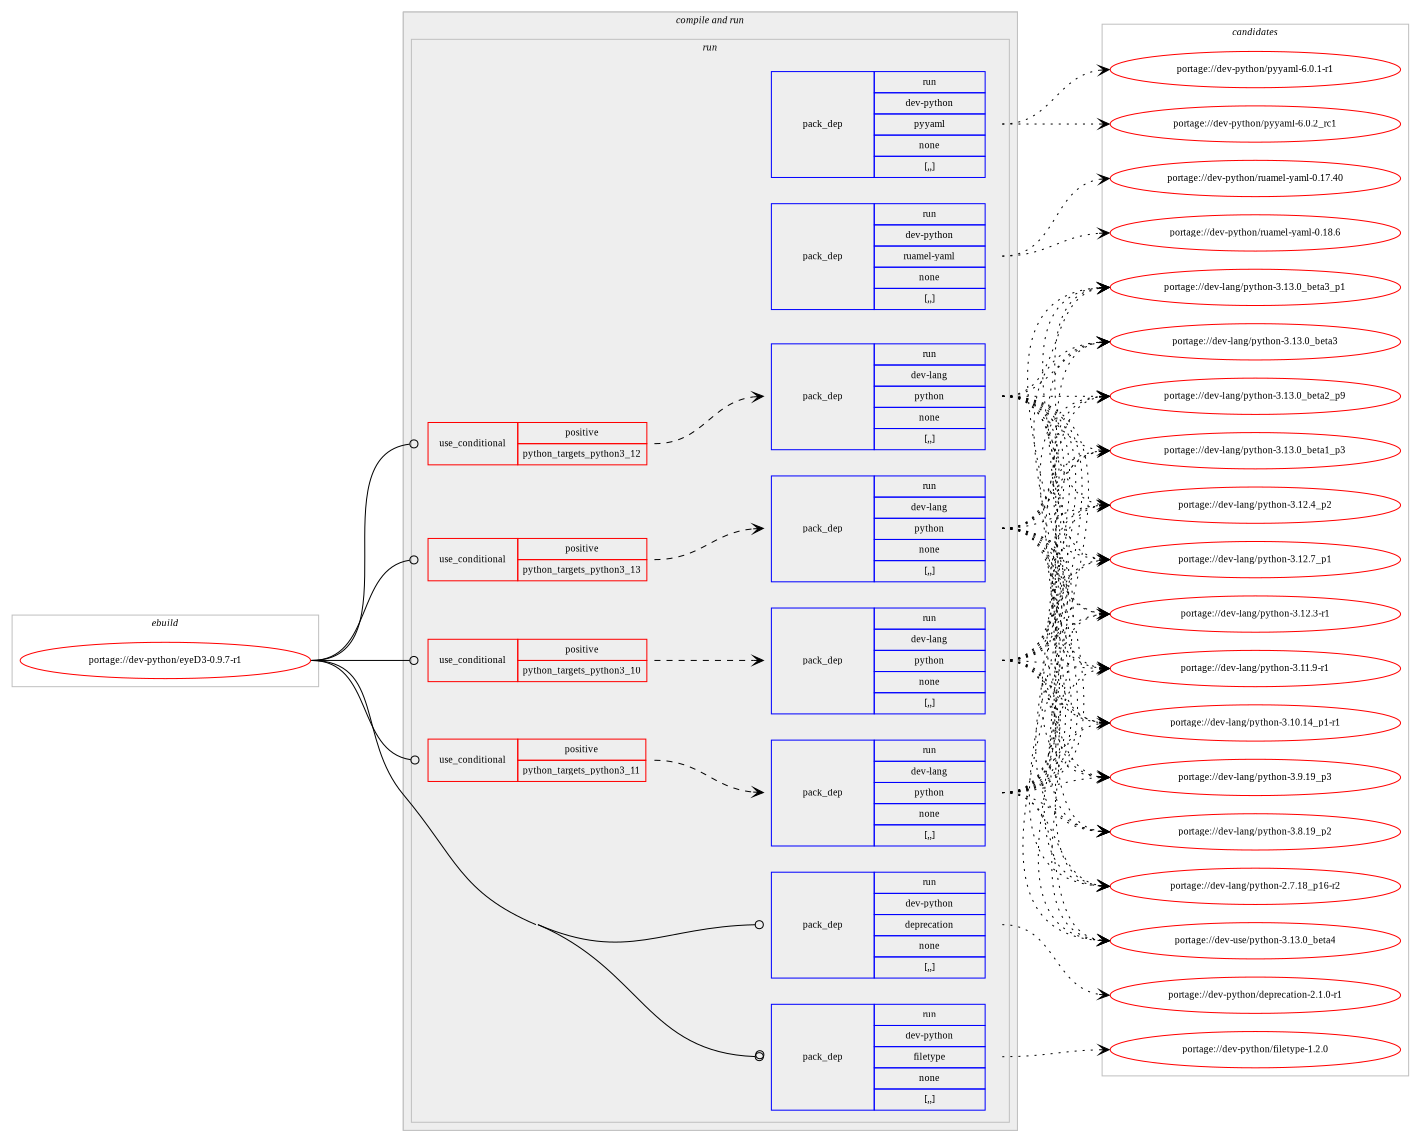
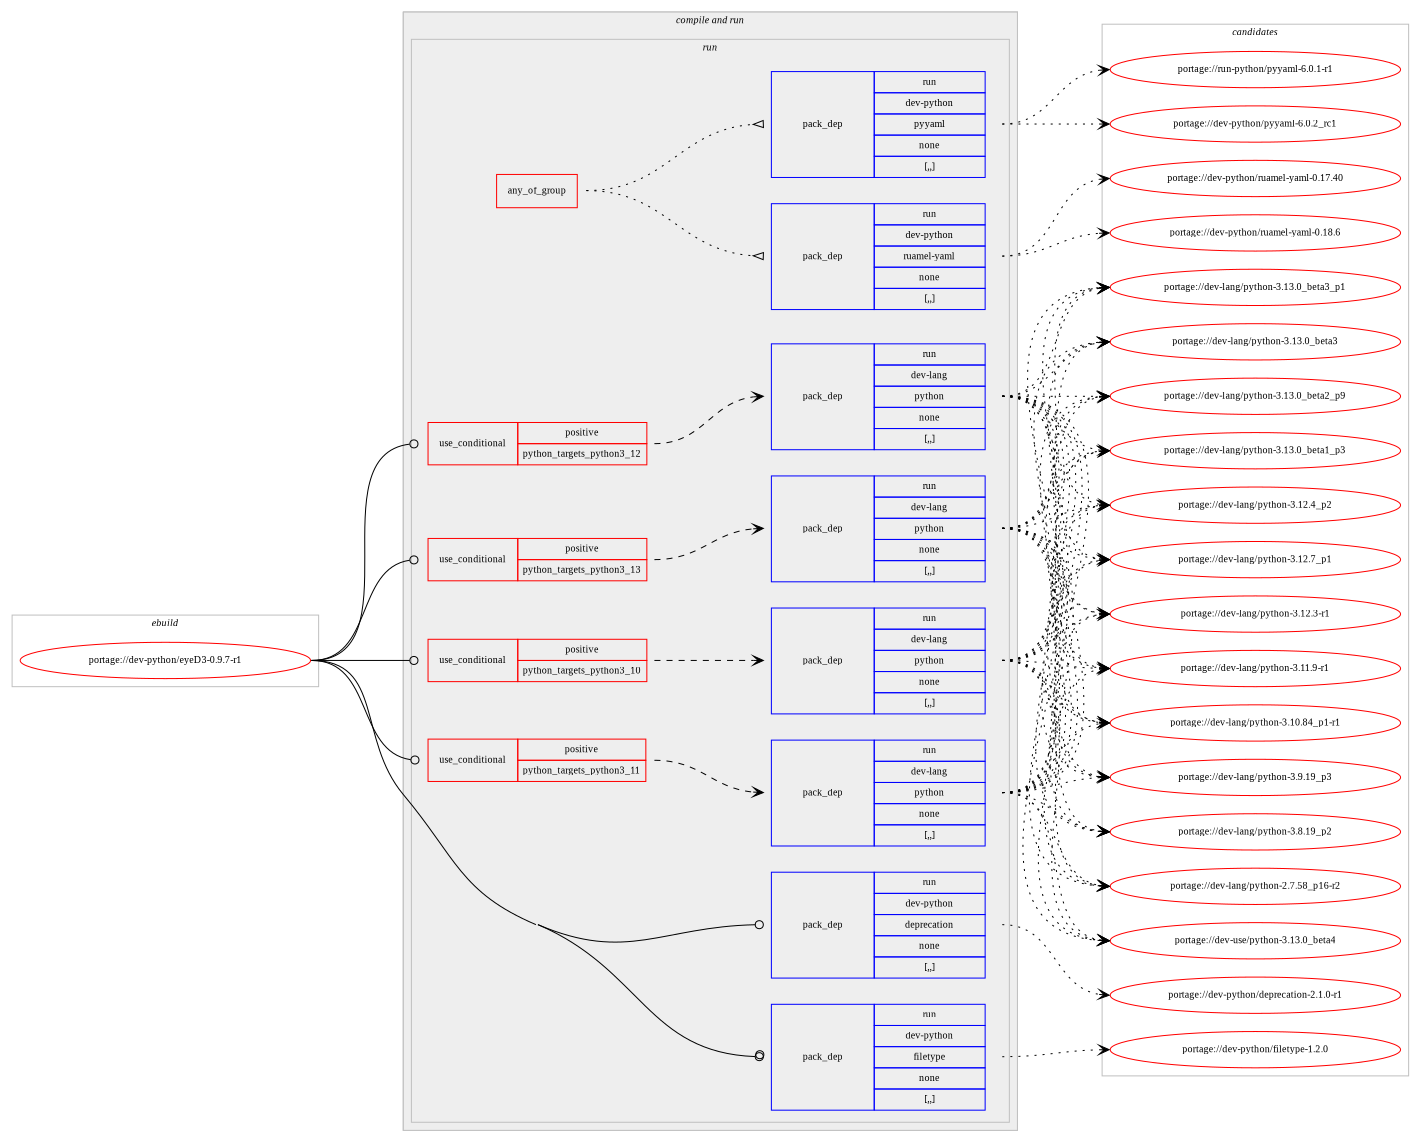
(1255, 70) -> (1255, 70)
none -> (537, 191)
(1255, 723) -> (1255, 723)
(1255, 886) -> (1255, 886)
